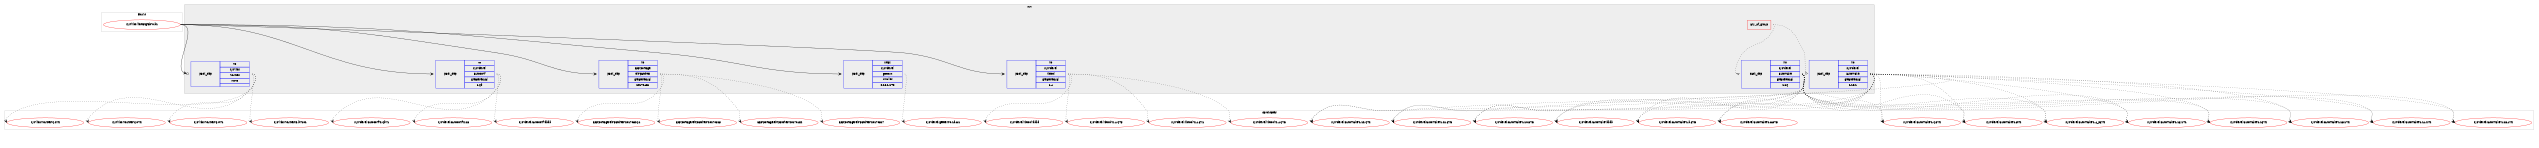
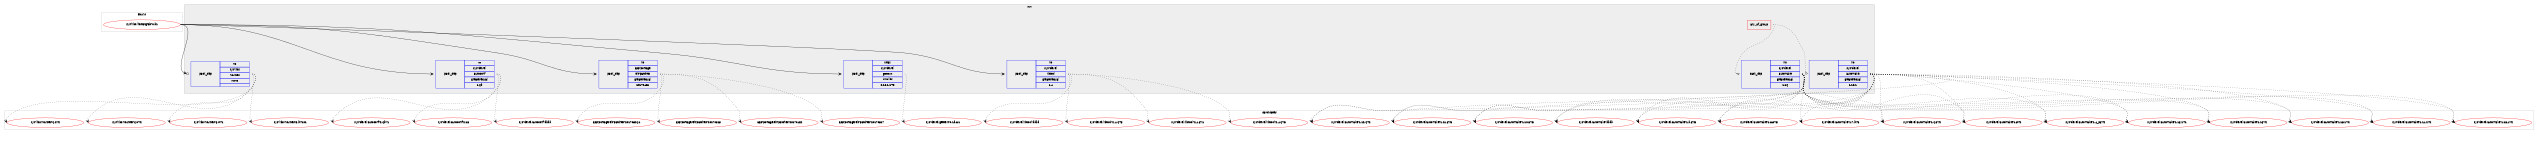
none -> (1841, 123)
